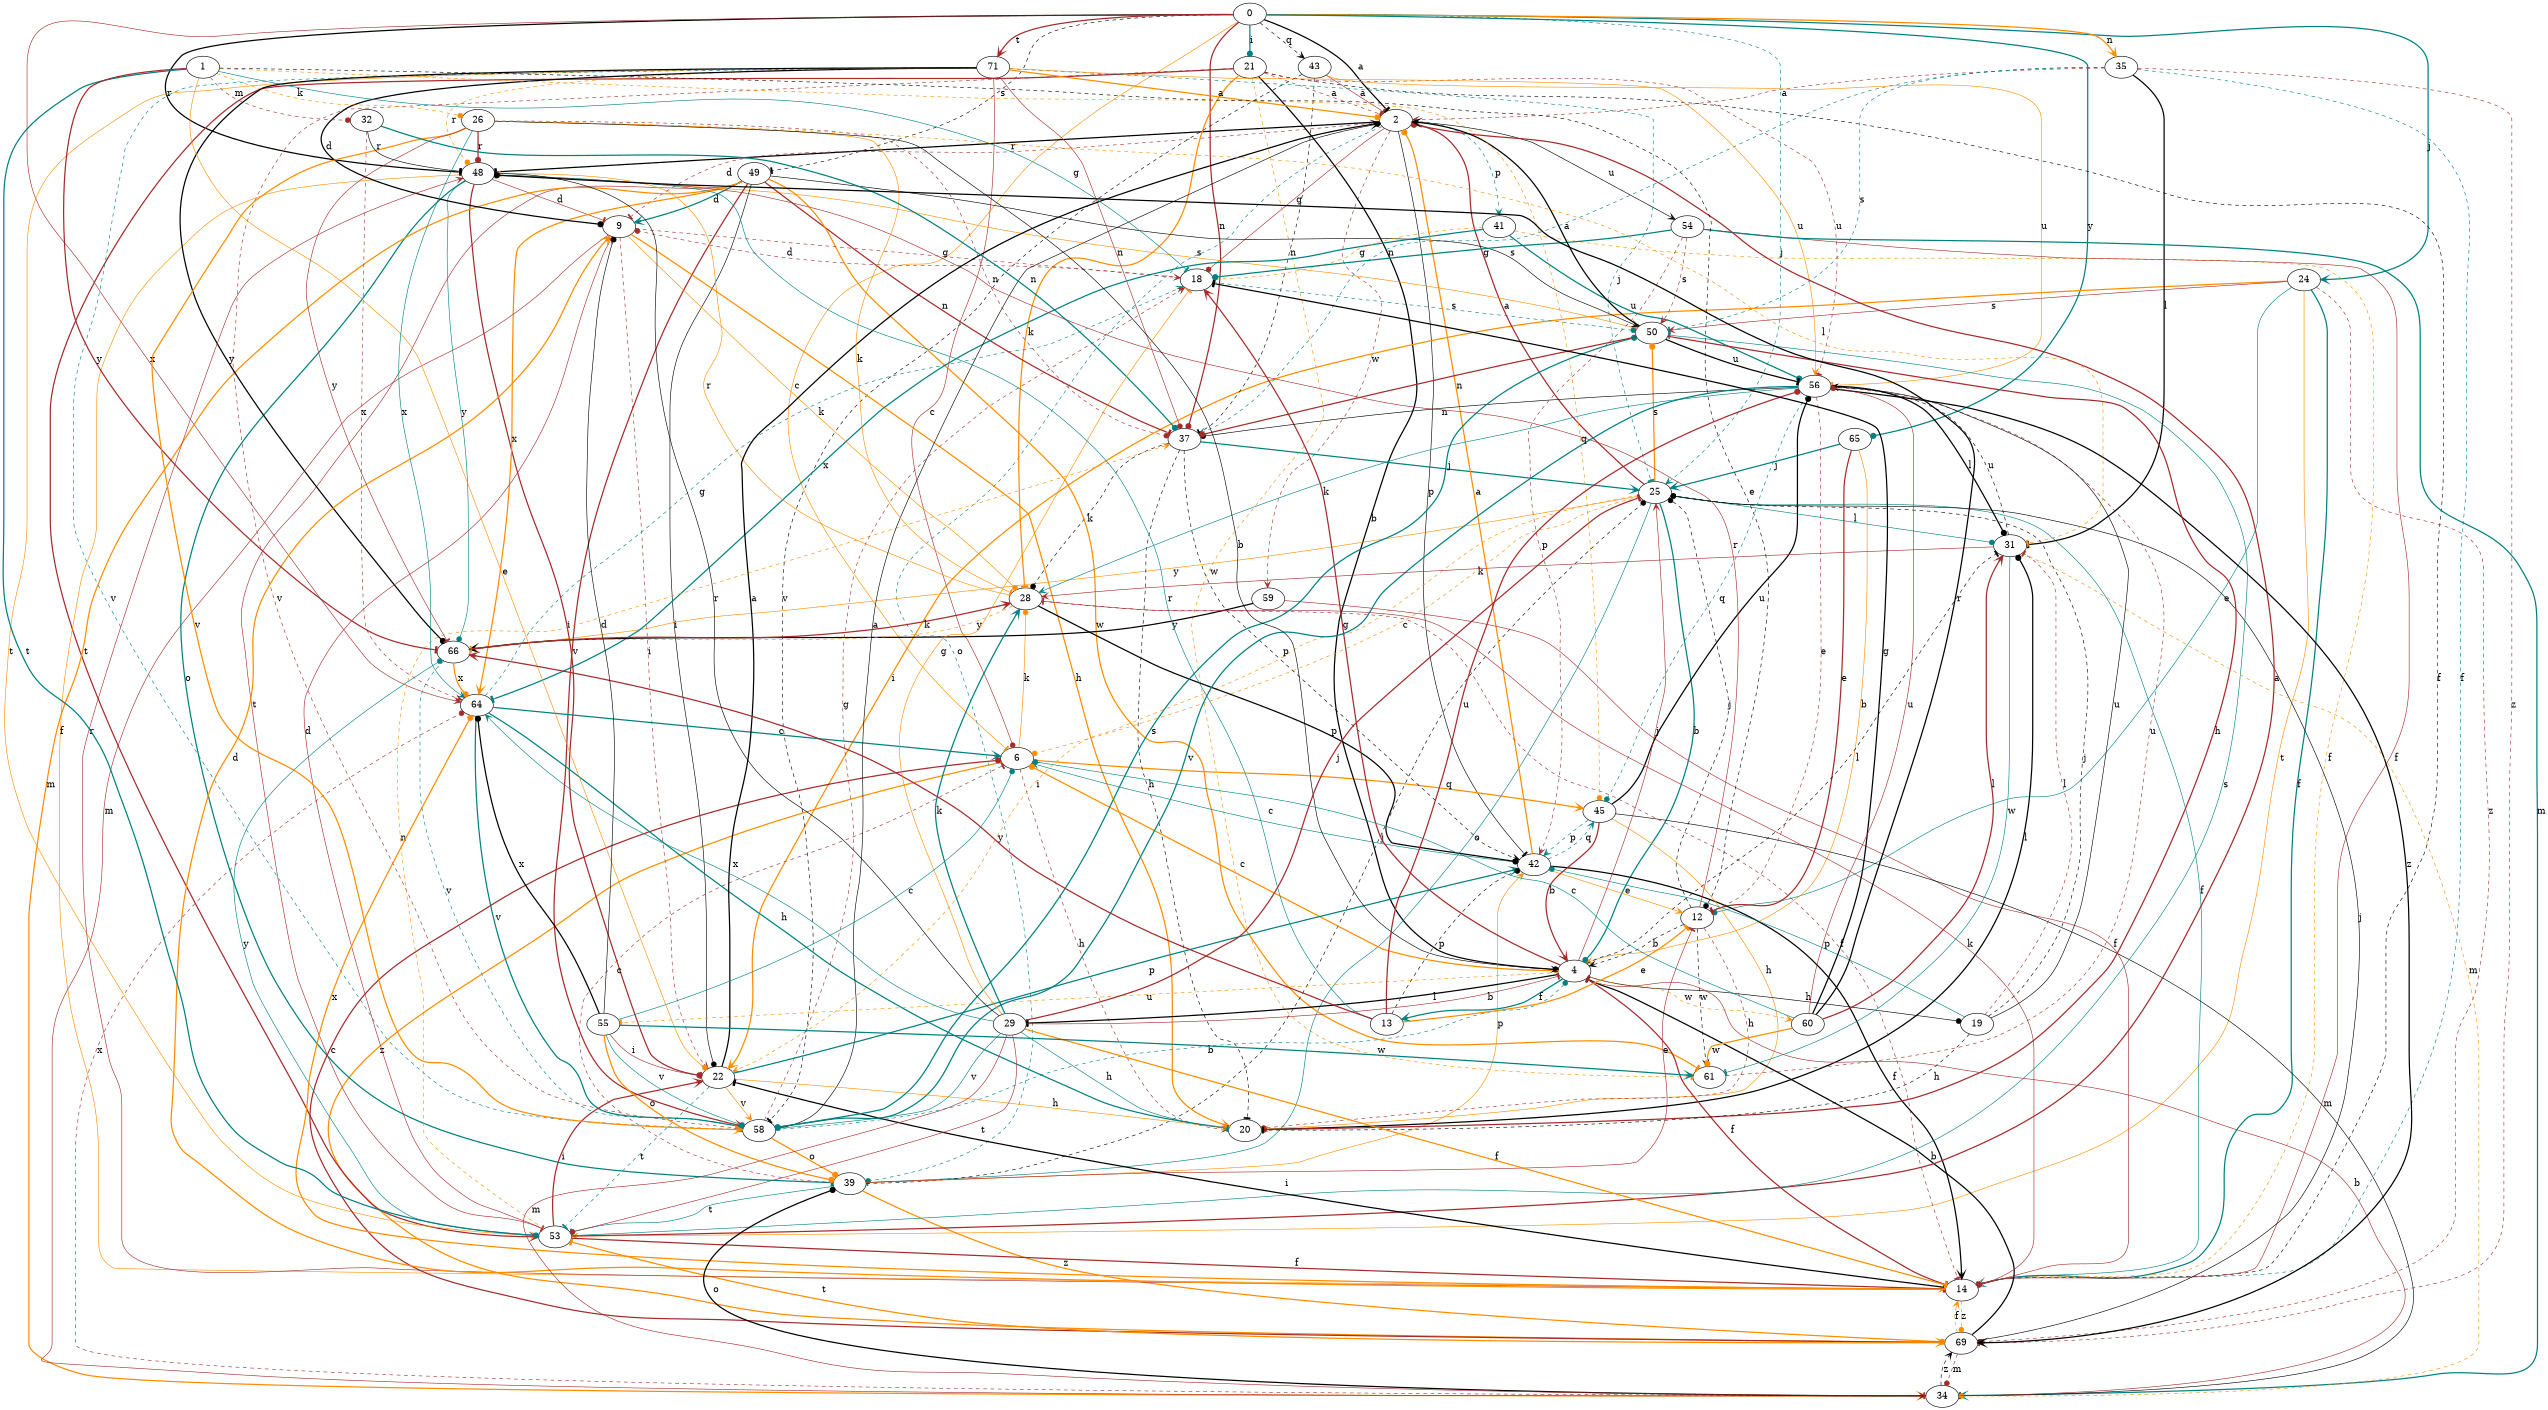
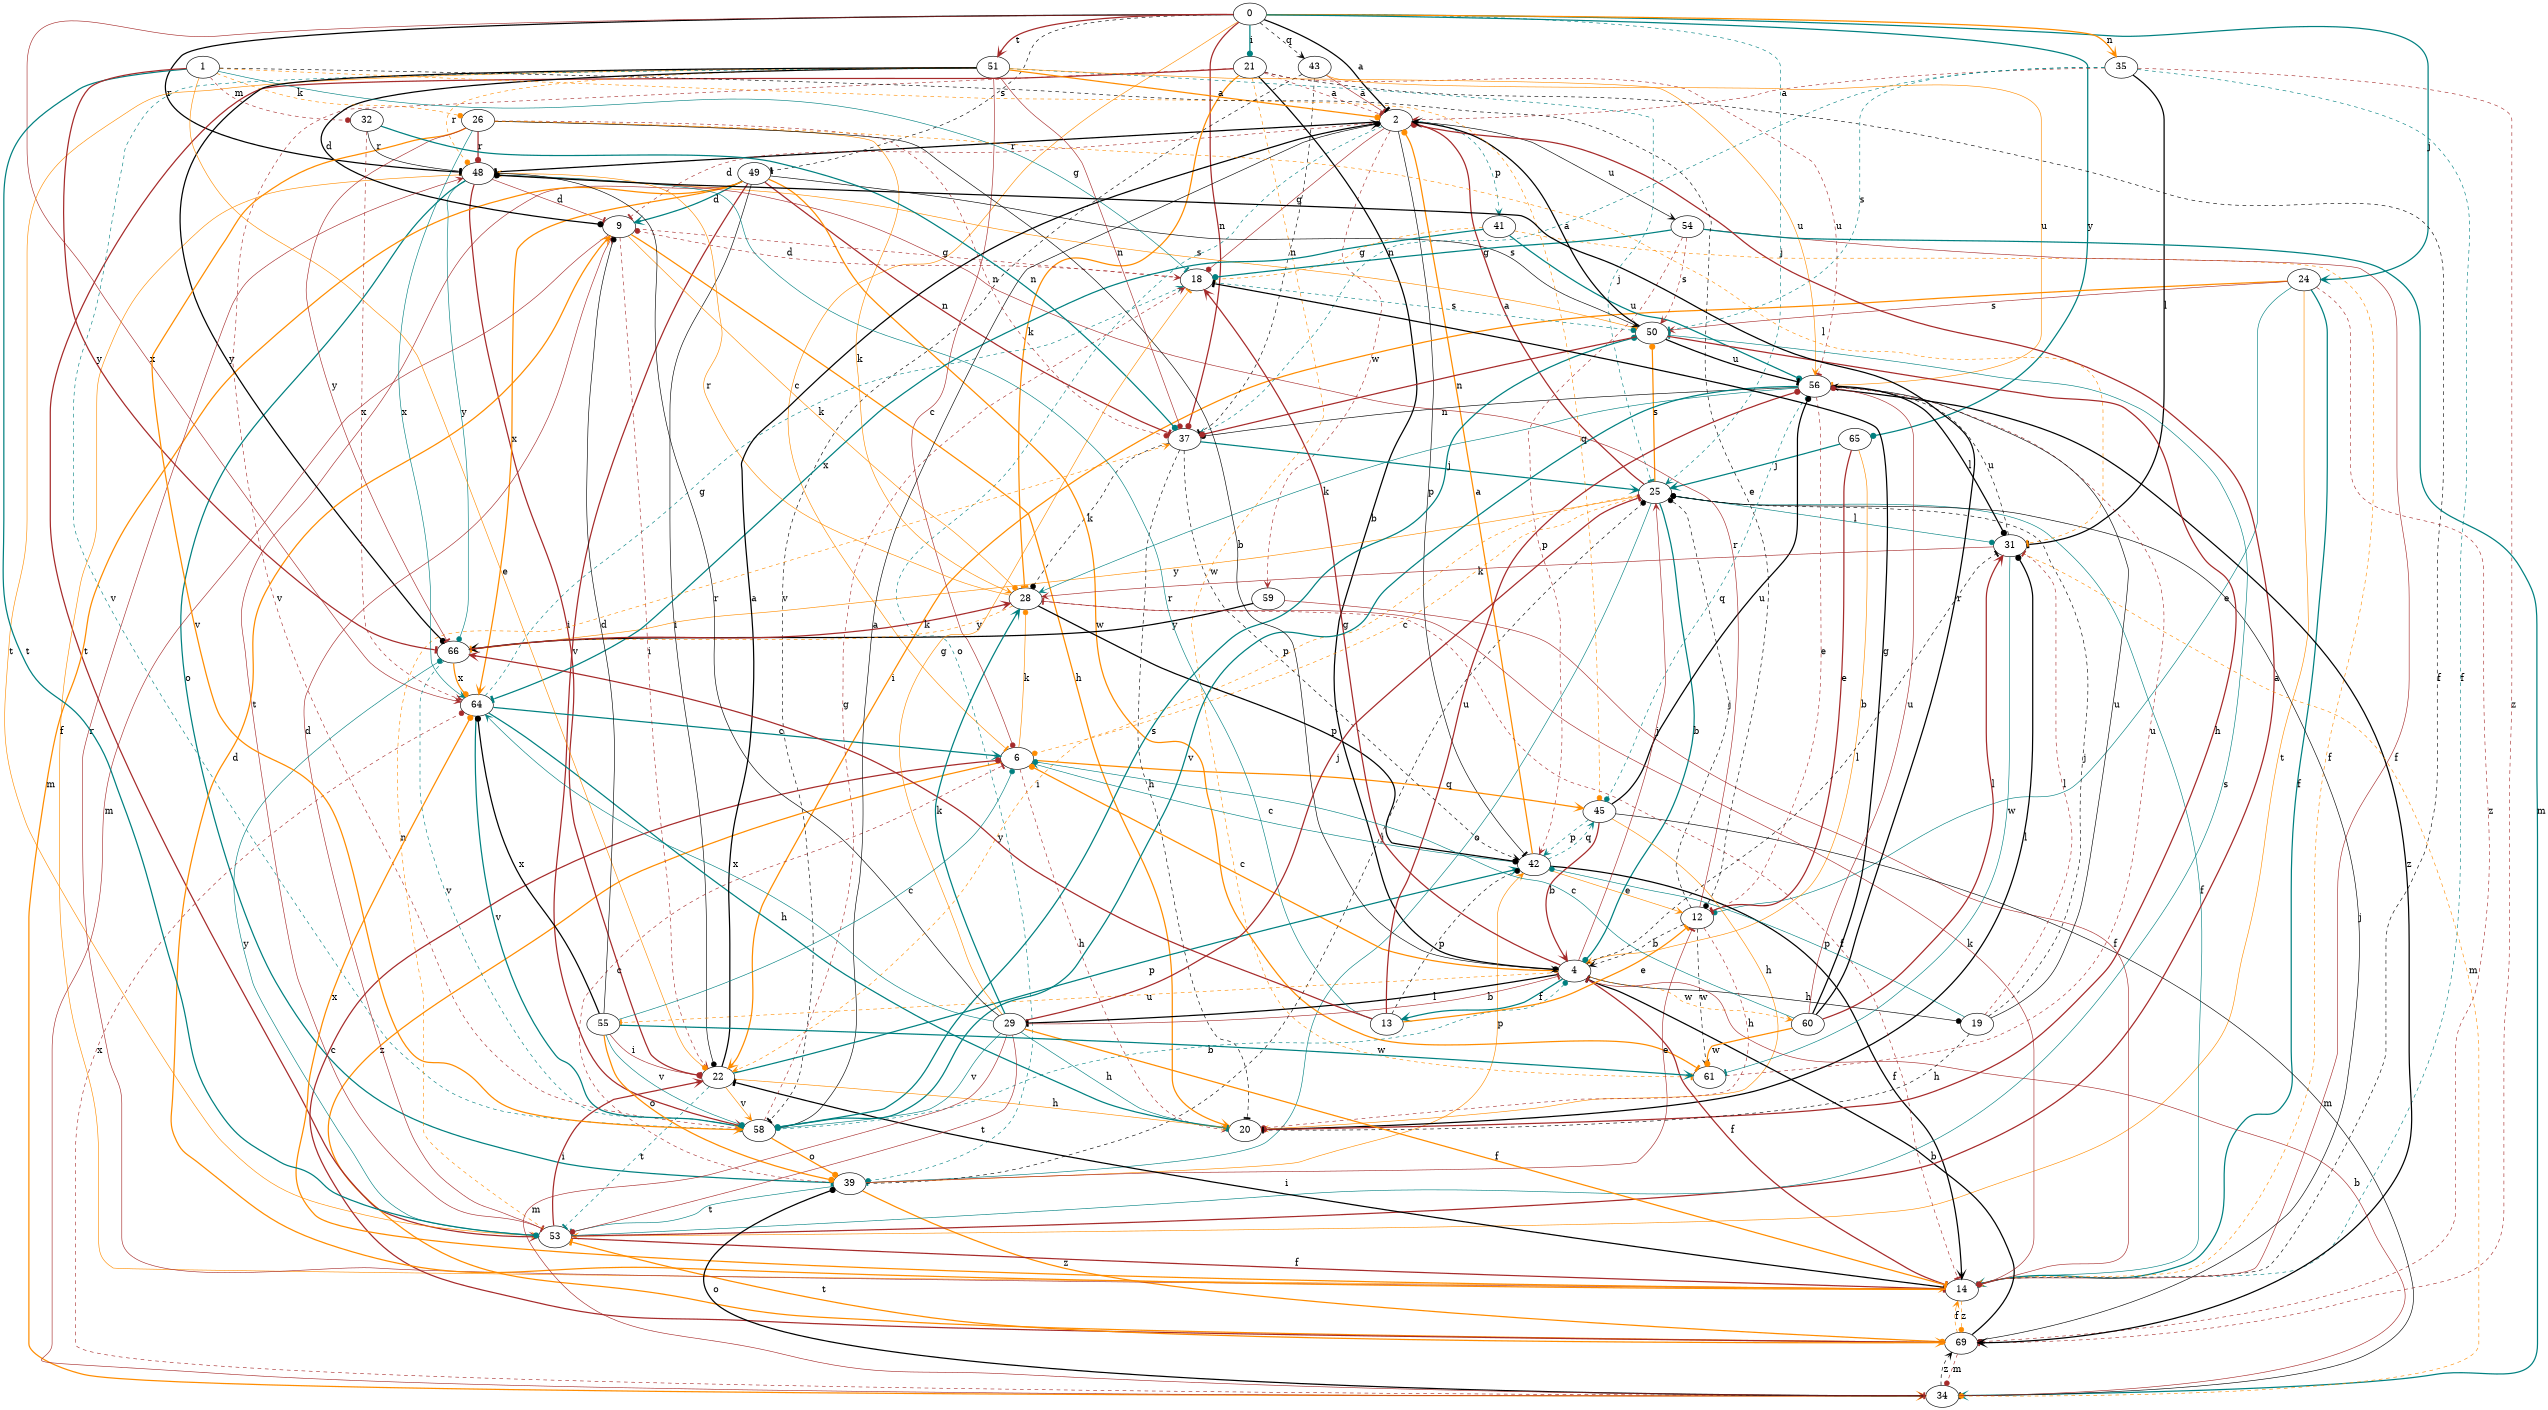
(993, 67) -> (993, 67)
(891, 166) -> (897, 187)
